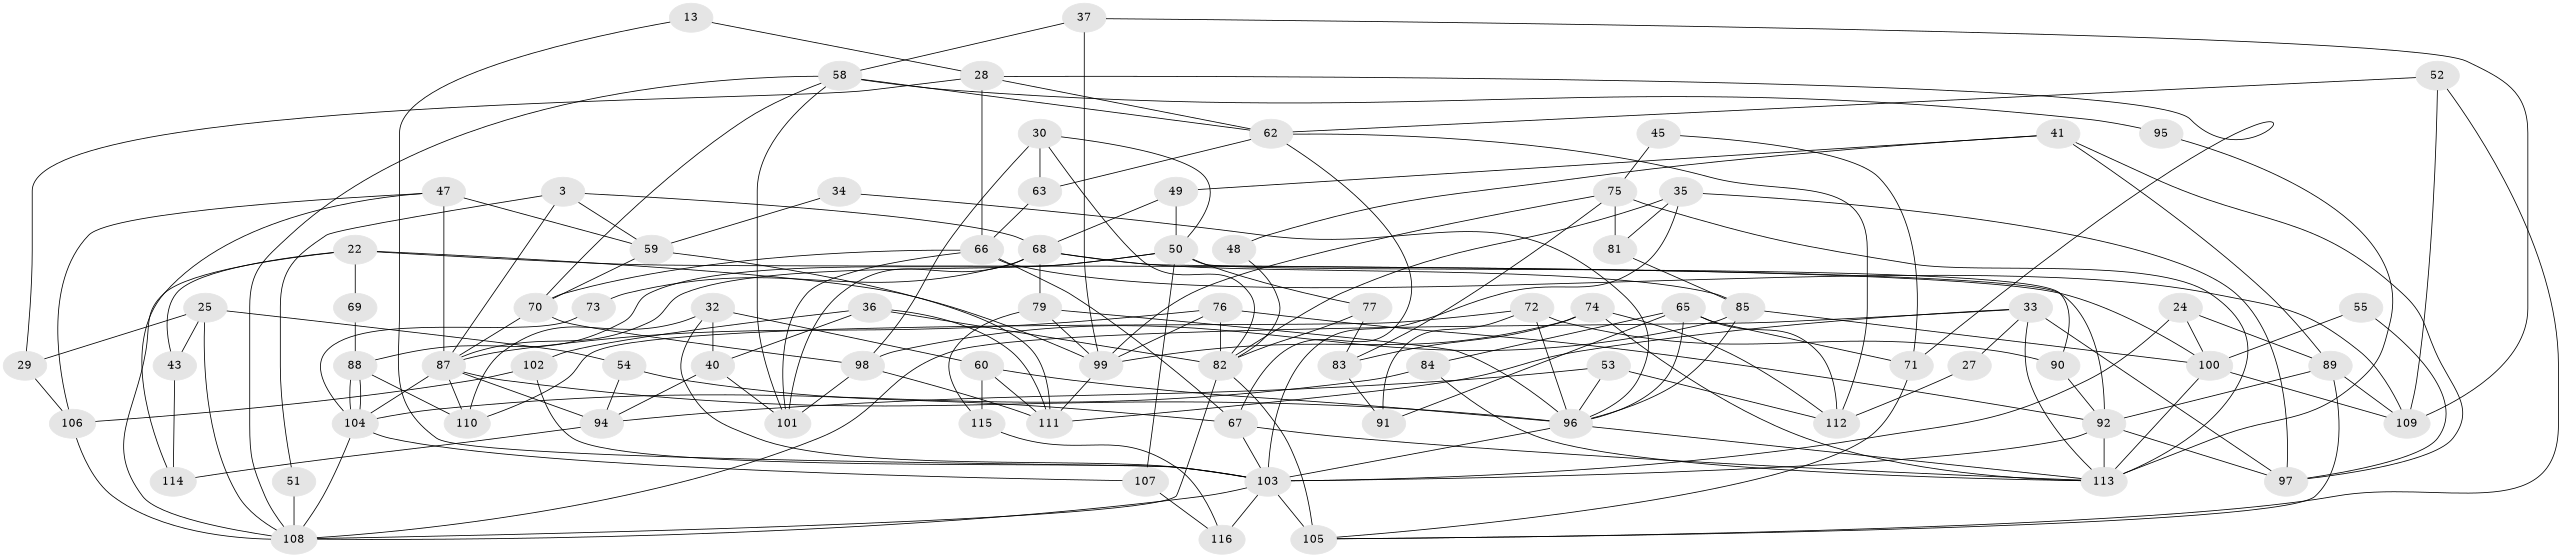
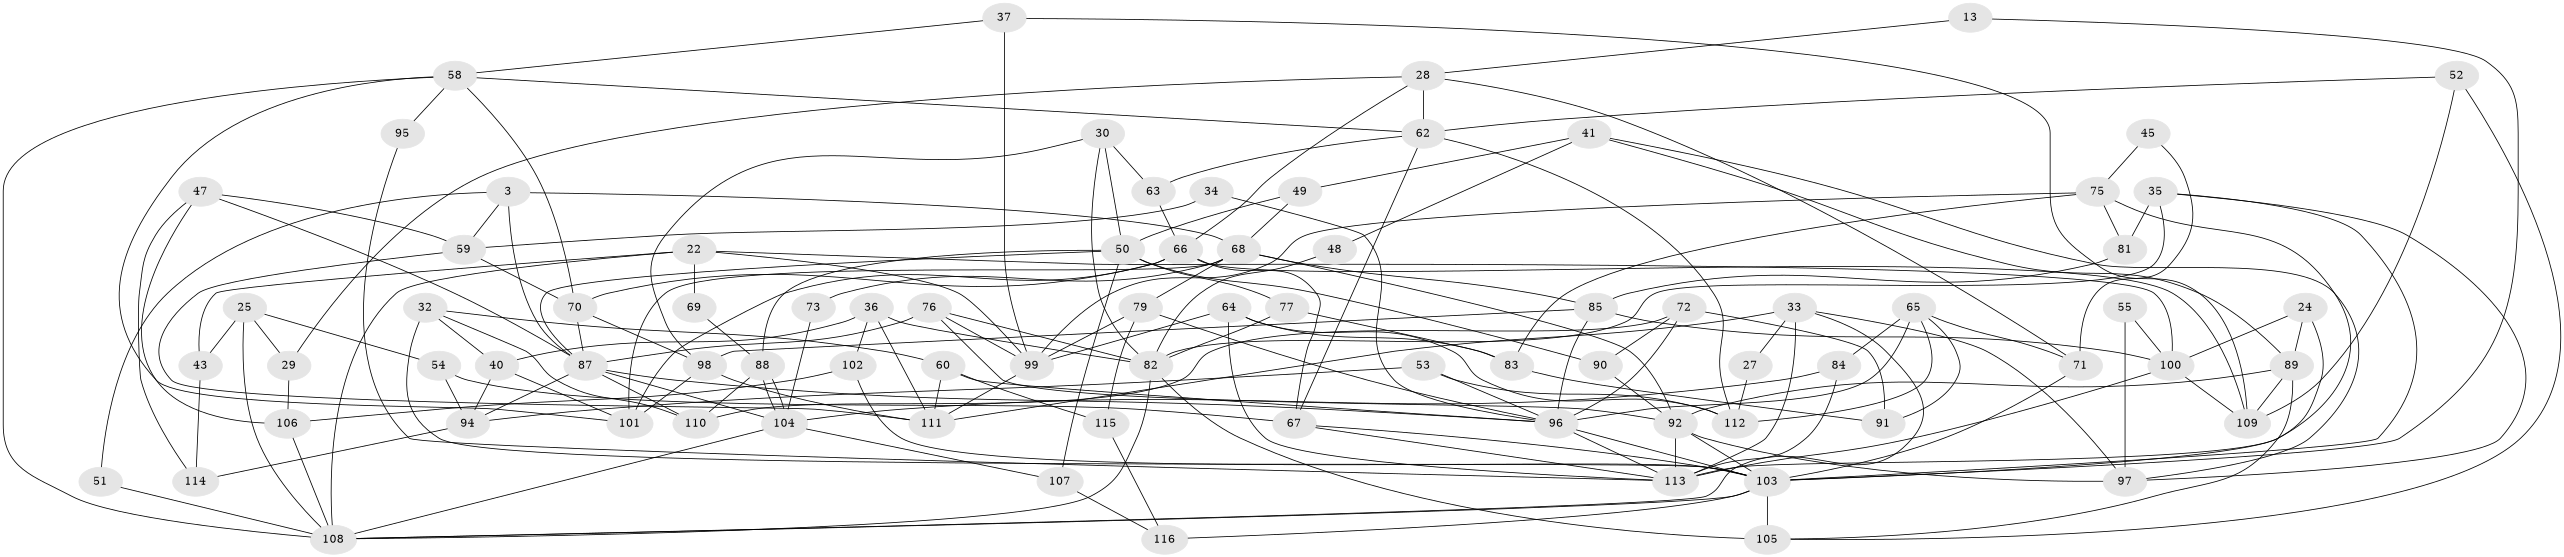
(1593, 308) -> (1229, 308)
(1642, 502) -> (1933, 442)
